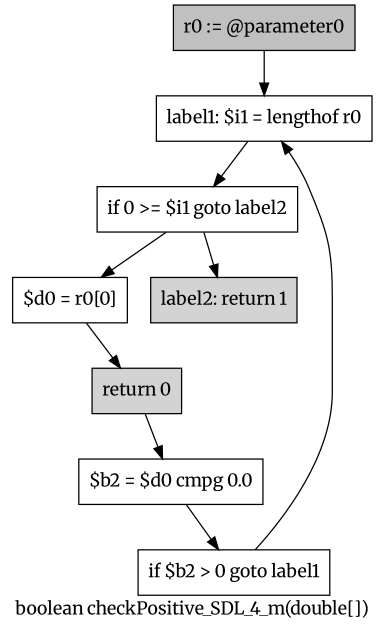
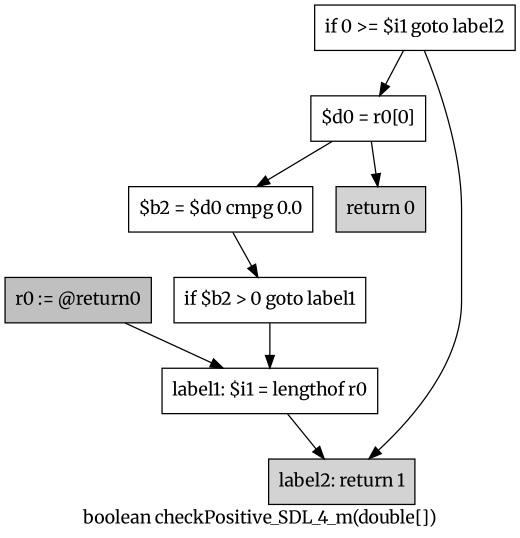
(264, 28) -> (78, 300)
(235, 159) -> (302, 432)
(152, 431) -> (300, 161)
